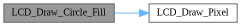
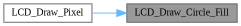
(127, 13) -> (104, 13)
